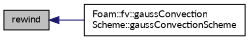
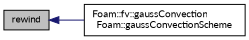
(165, 20) -> (165, 20)
